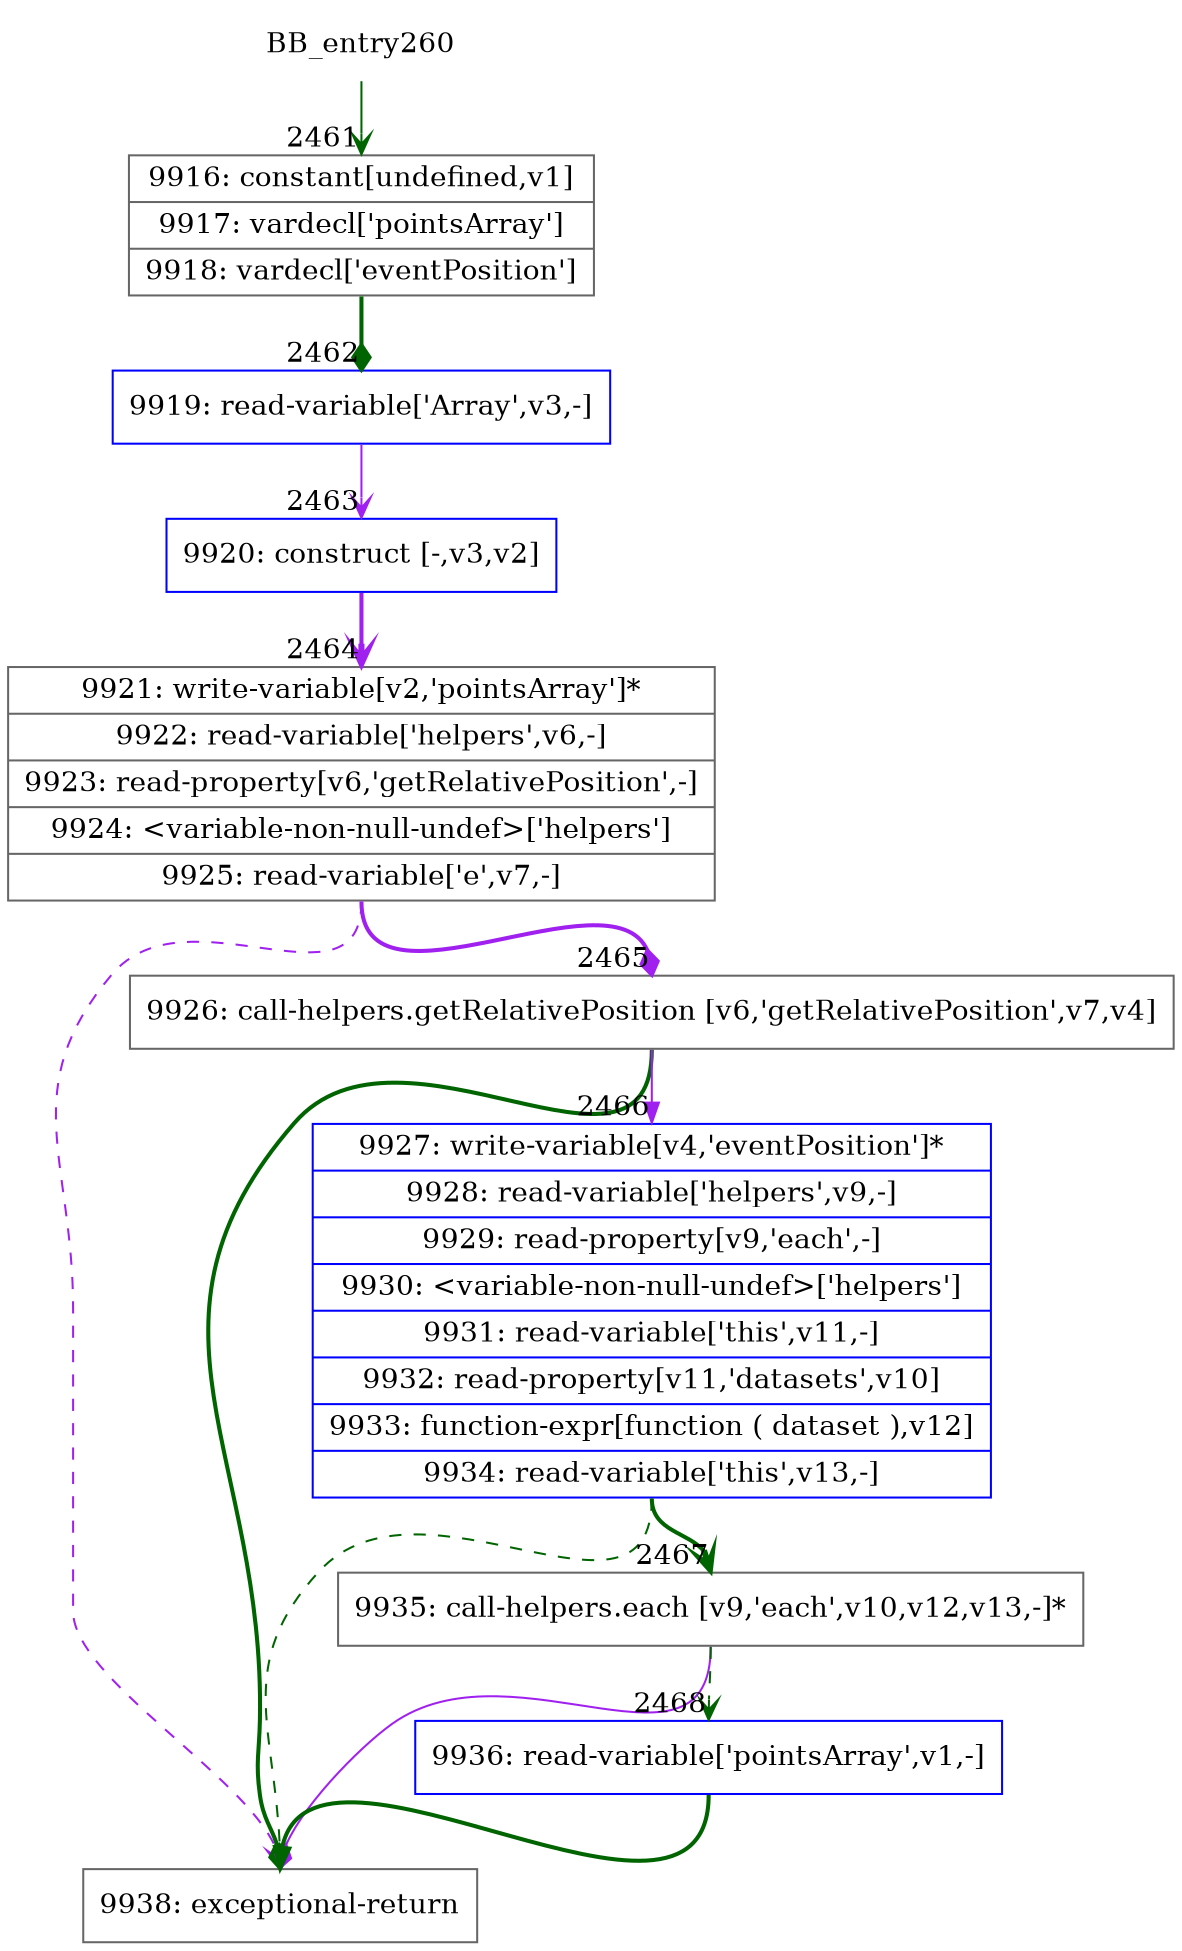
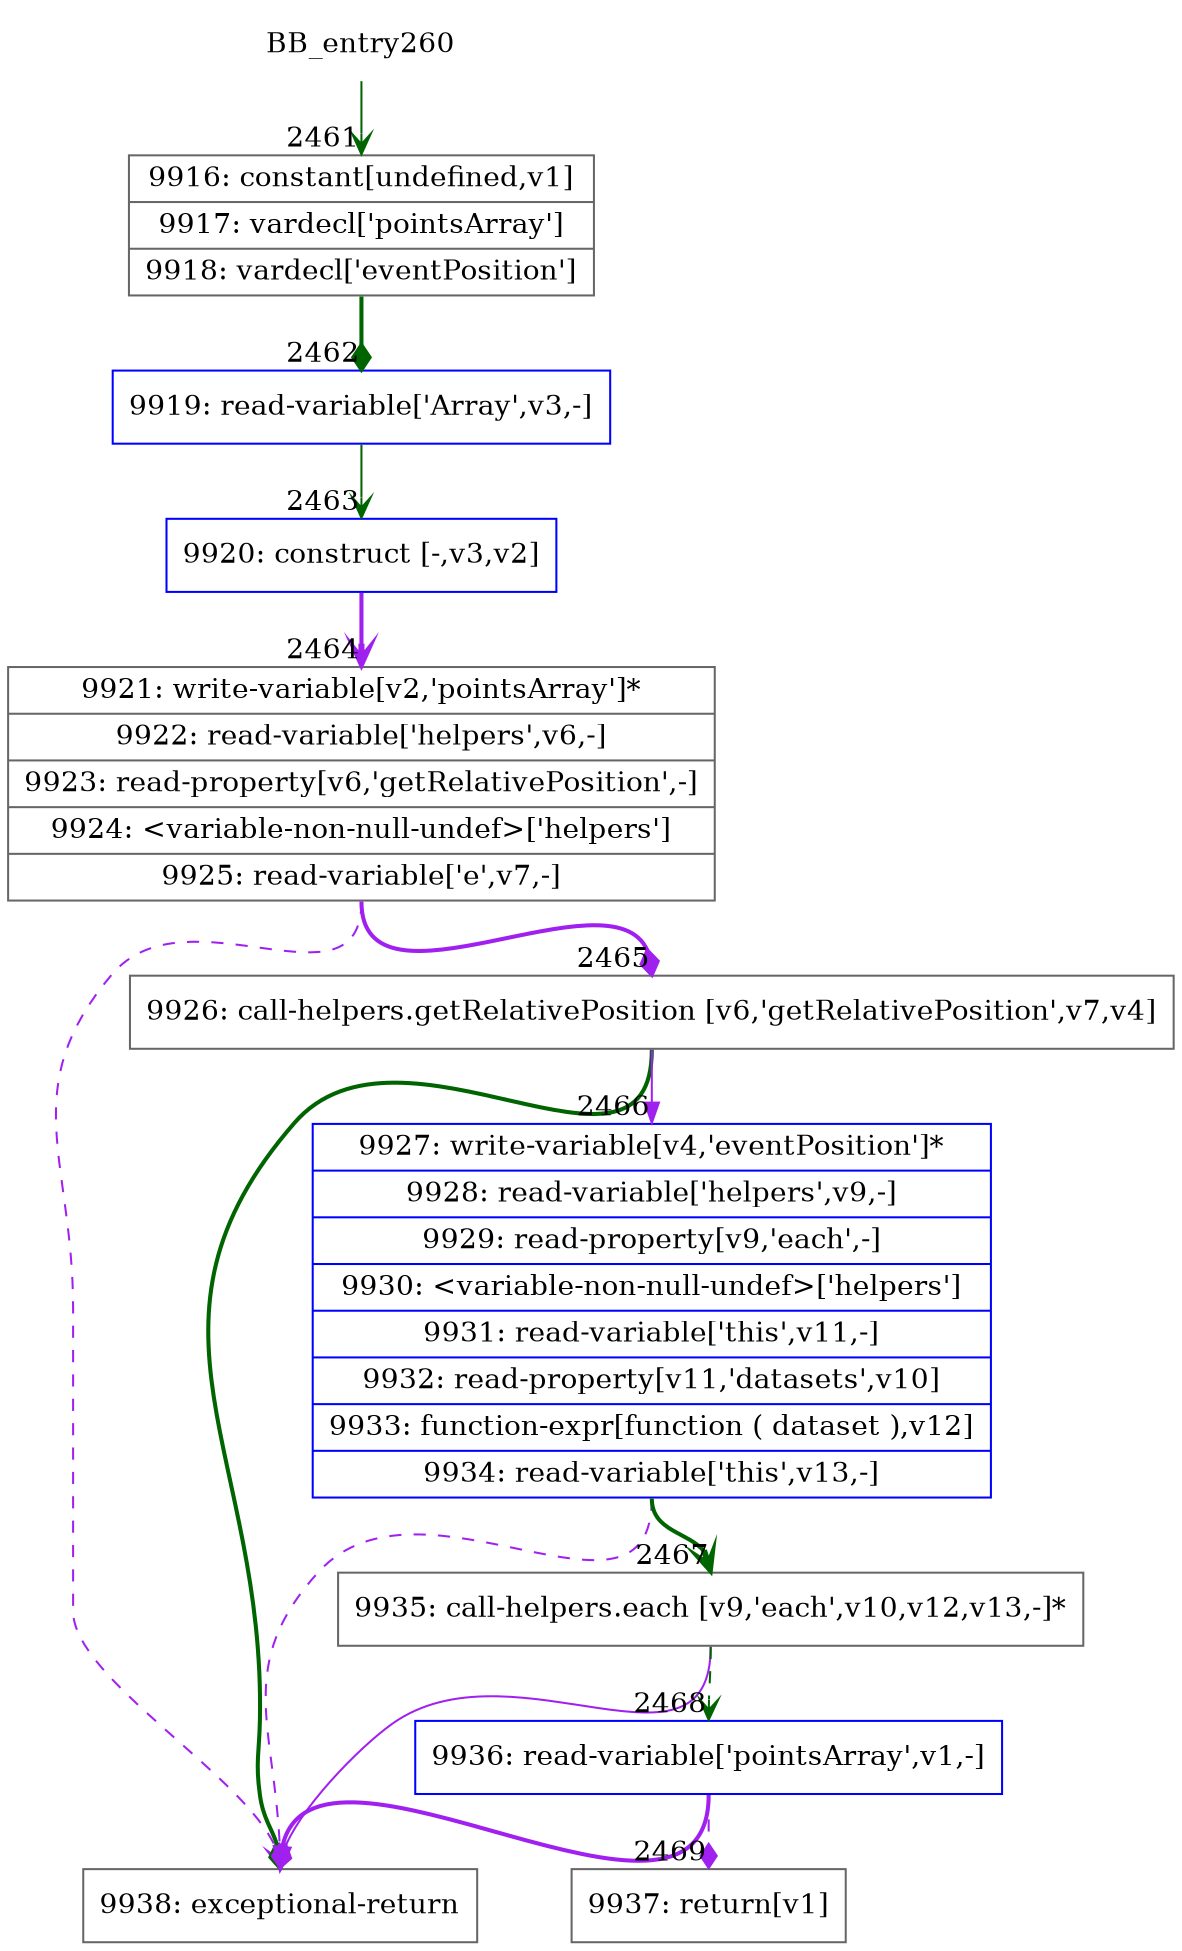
(361, 471) -> (361, 471)
(359, 1545) -> (359, 1545)
(504, 1834) -> (504, 1834)
none -> (709, 1906)
